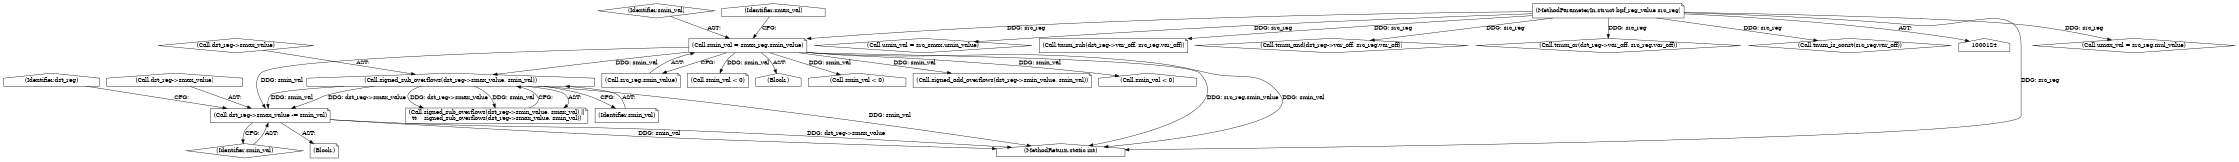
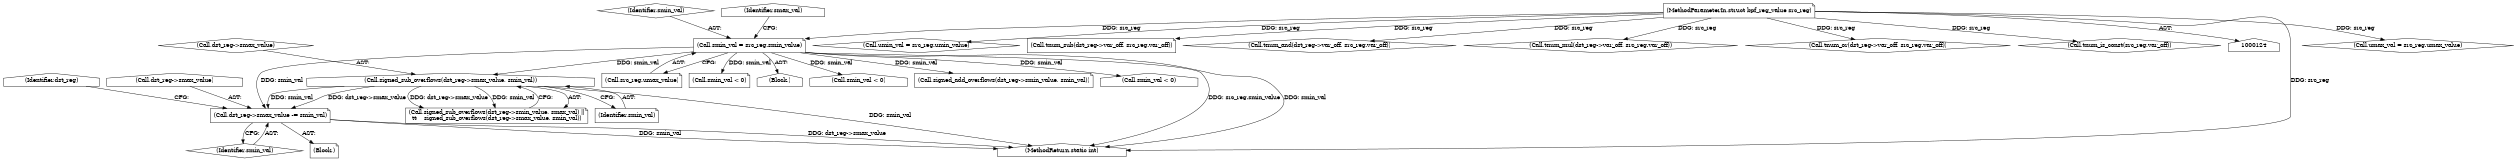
(748, 46) -> (749, 46)
(923, 46) -> (916, 46)
none -> (1601, 46)
(2134, 46) -> (2408, 46)
(641, 80) -> (642, 80)
